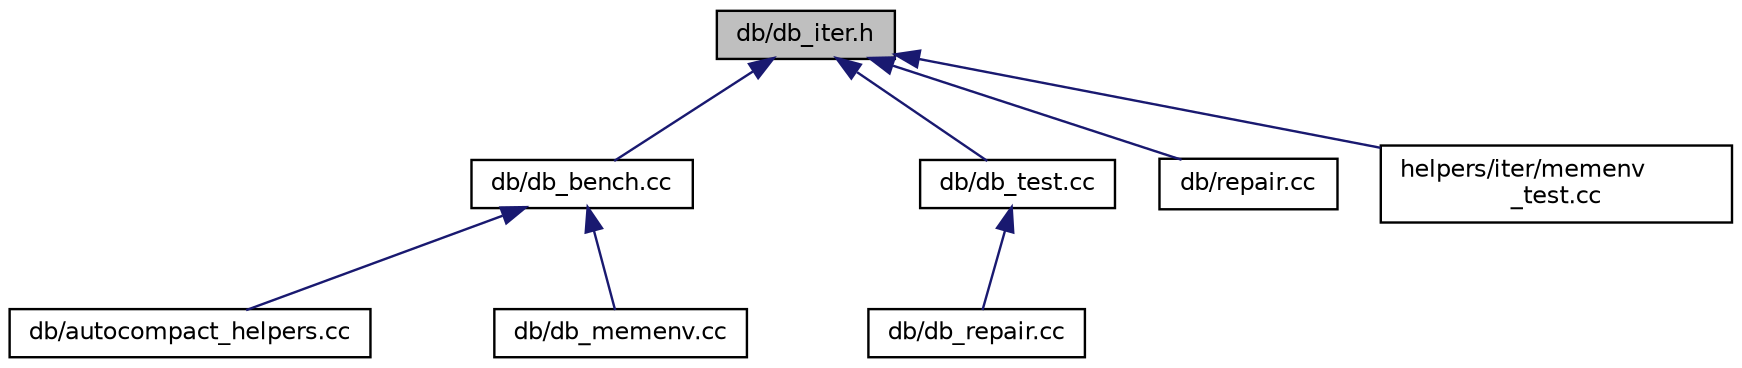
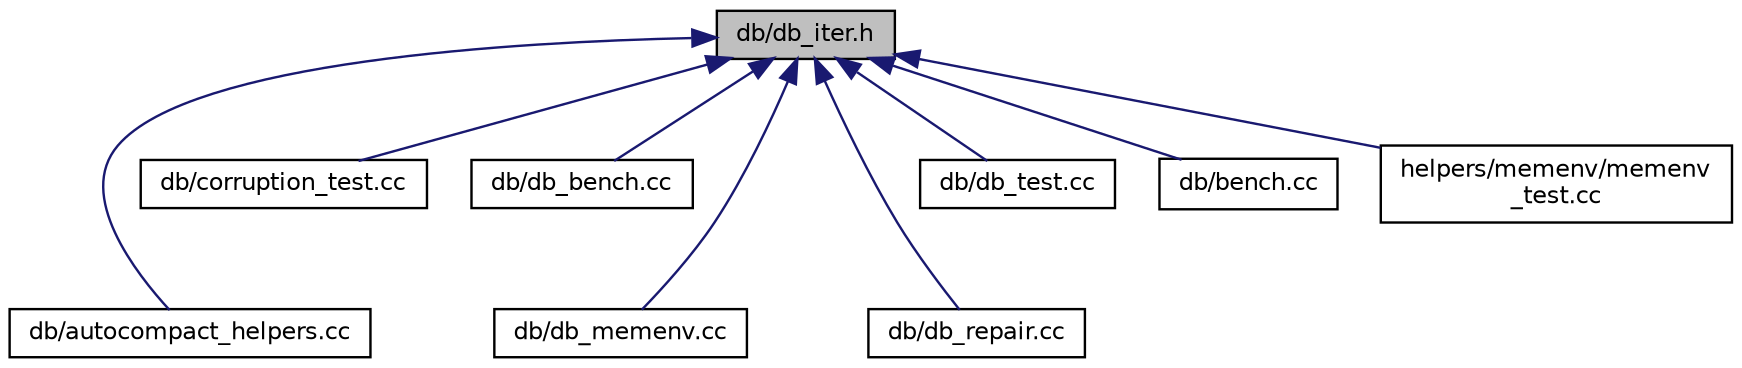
none -> (284, 184)
(1248, 184) -> (1248, 184)
(1556, 184) -> (1556, 184)
(374, 263) -> (304, 72)
(605, 271) -> (727, 203)
(994, 271) -> (884, 200)
